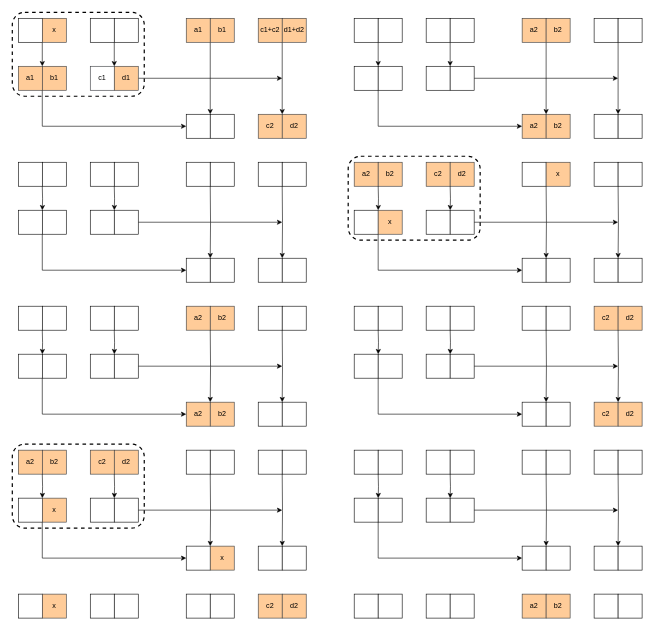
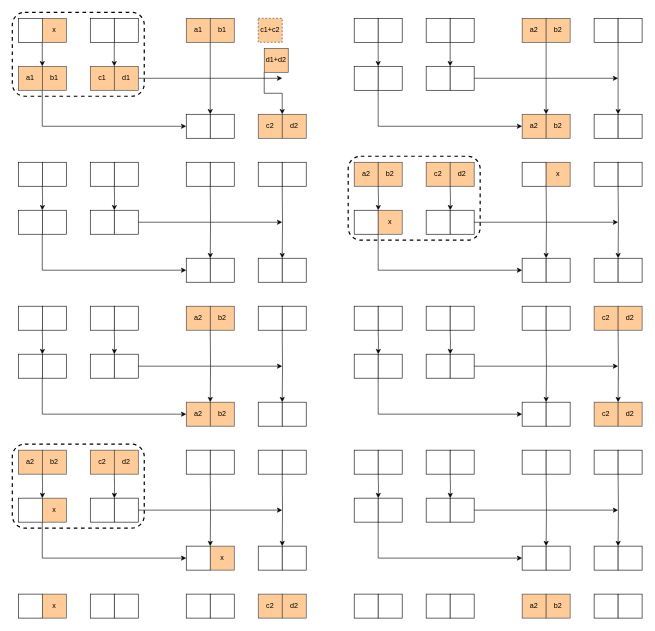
(270, 30) -> (270, 30)
(294, 30) -> (276, 60)
(102, 78) -> (102, 78)
